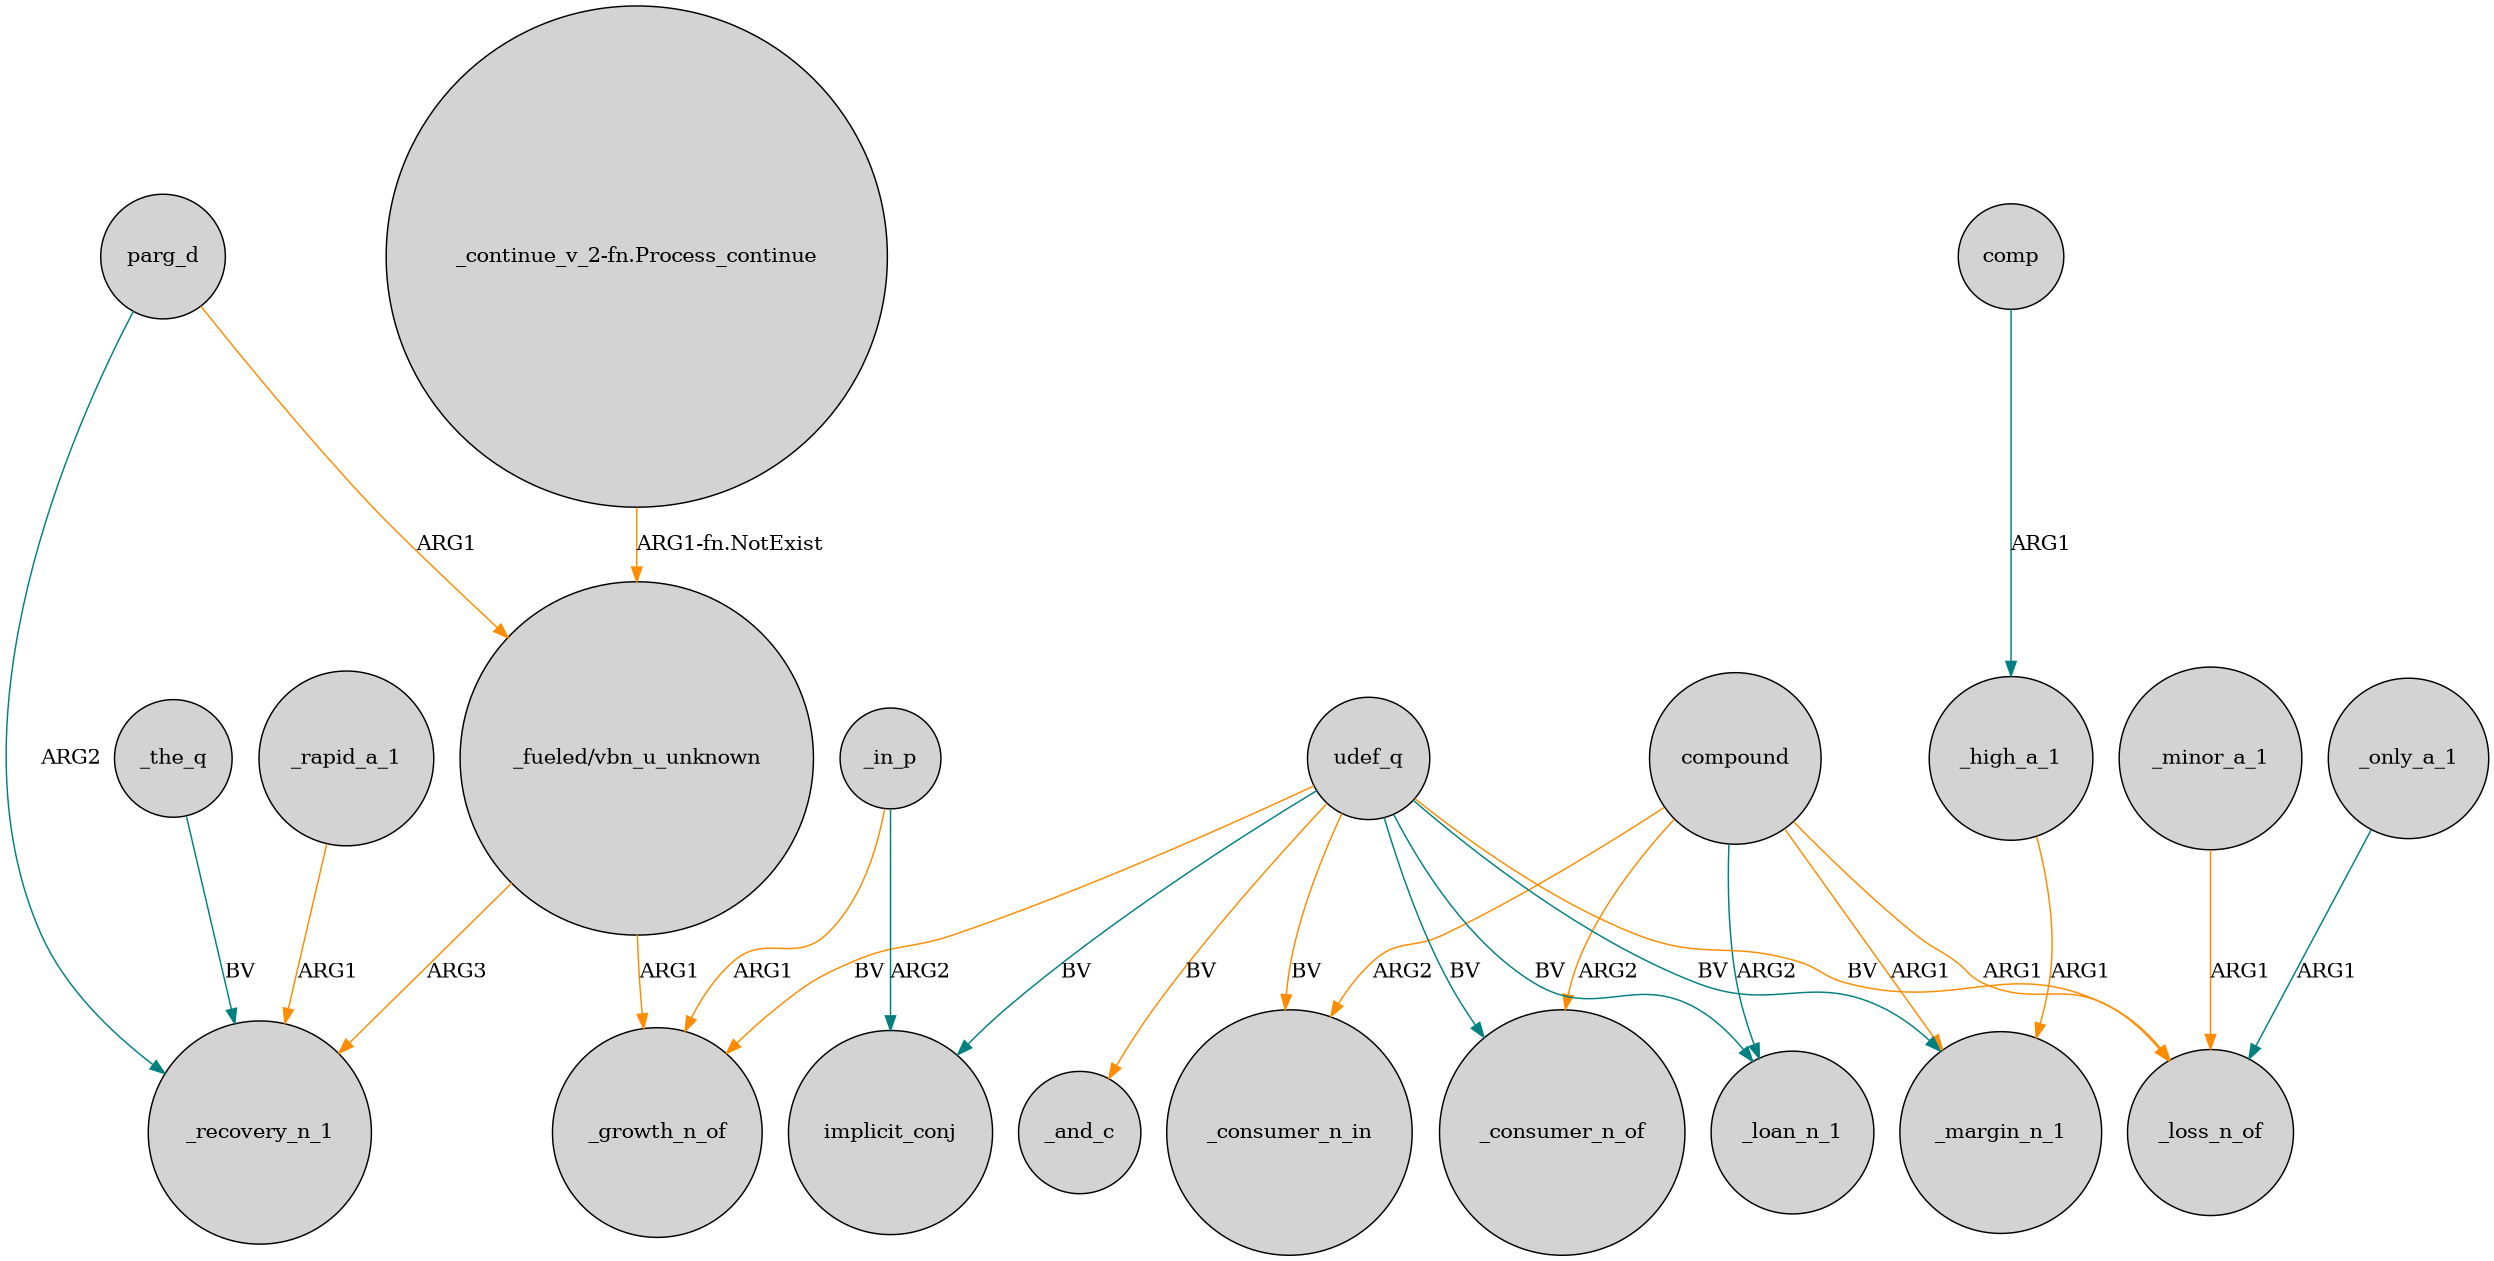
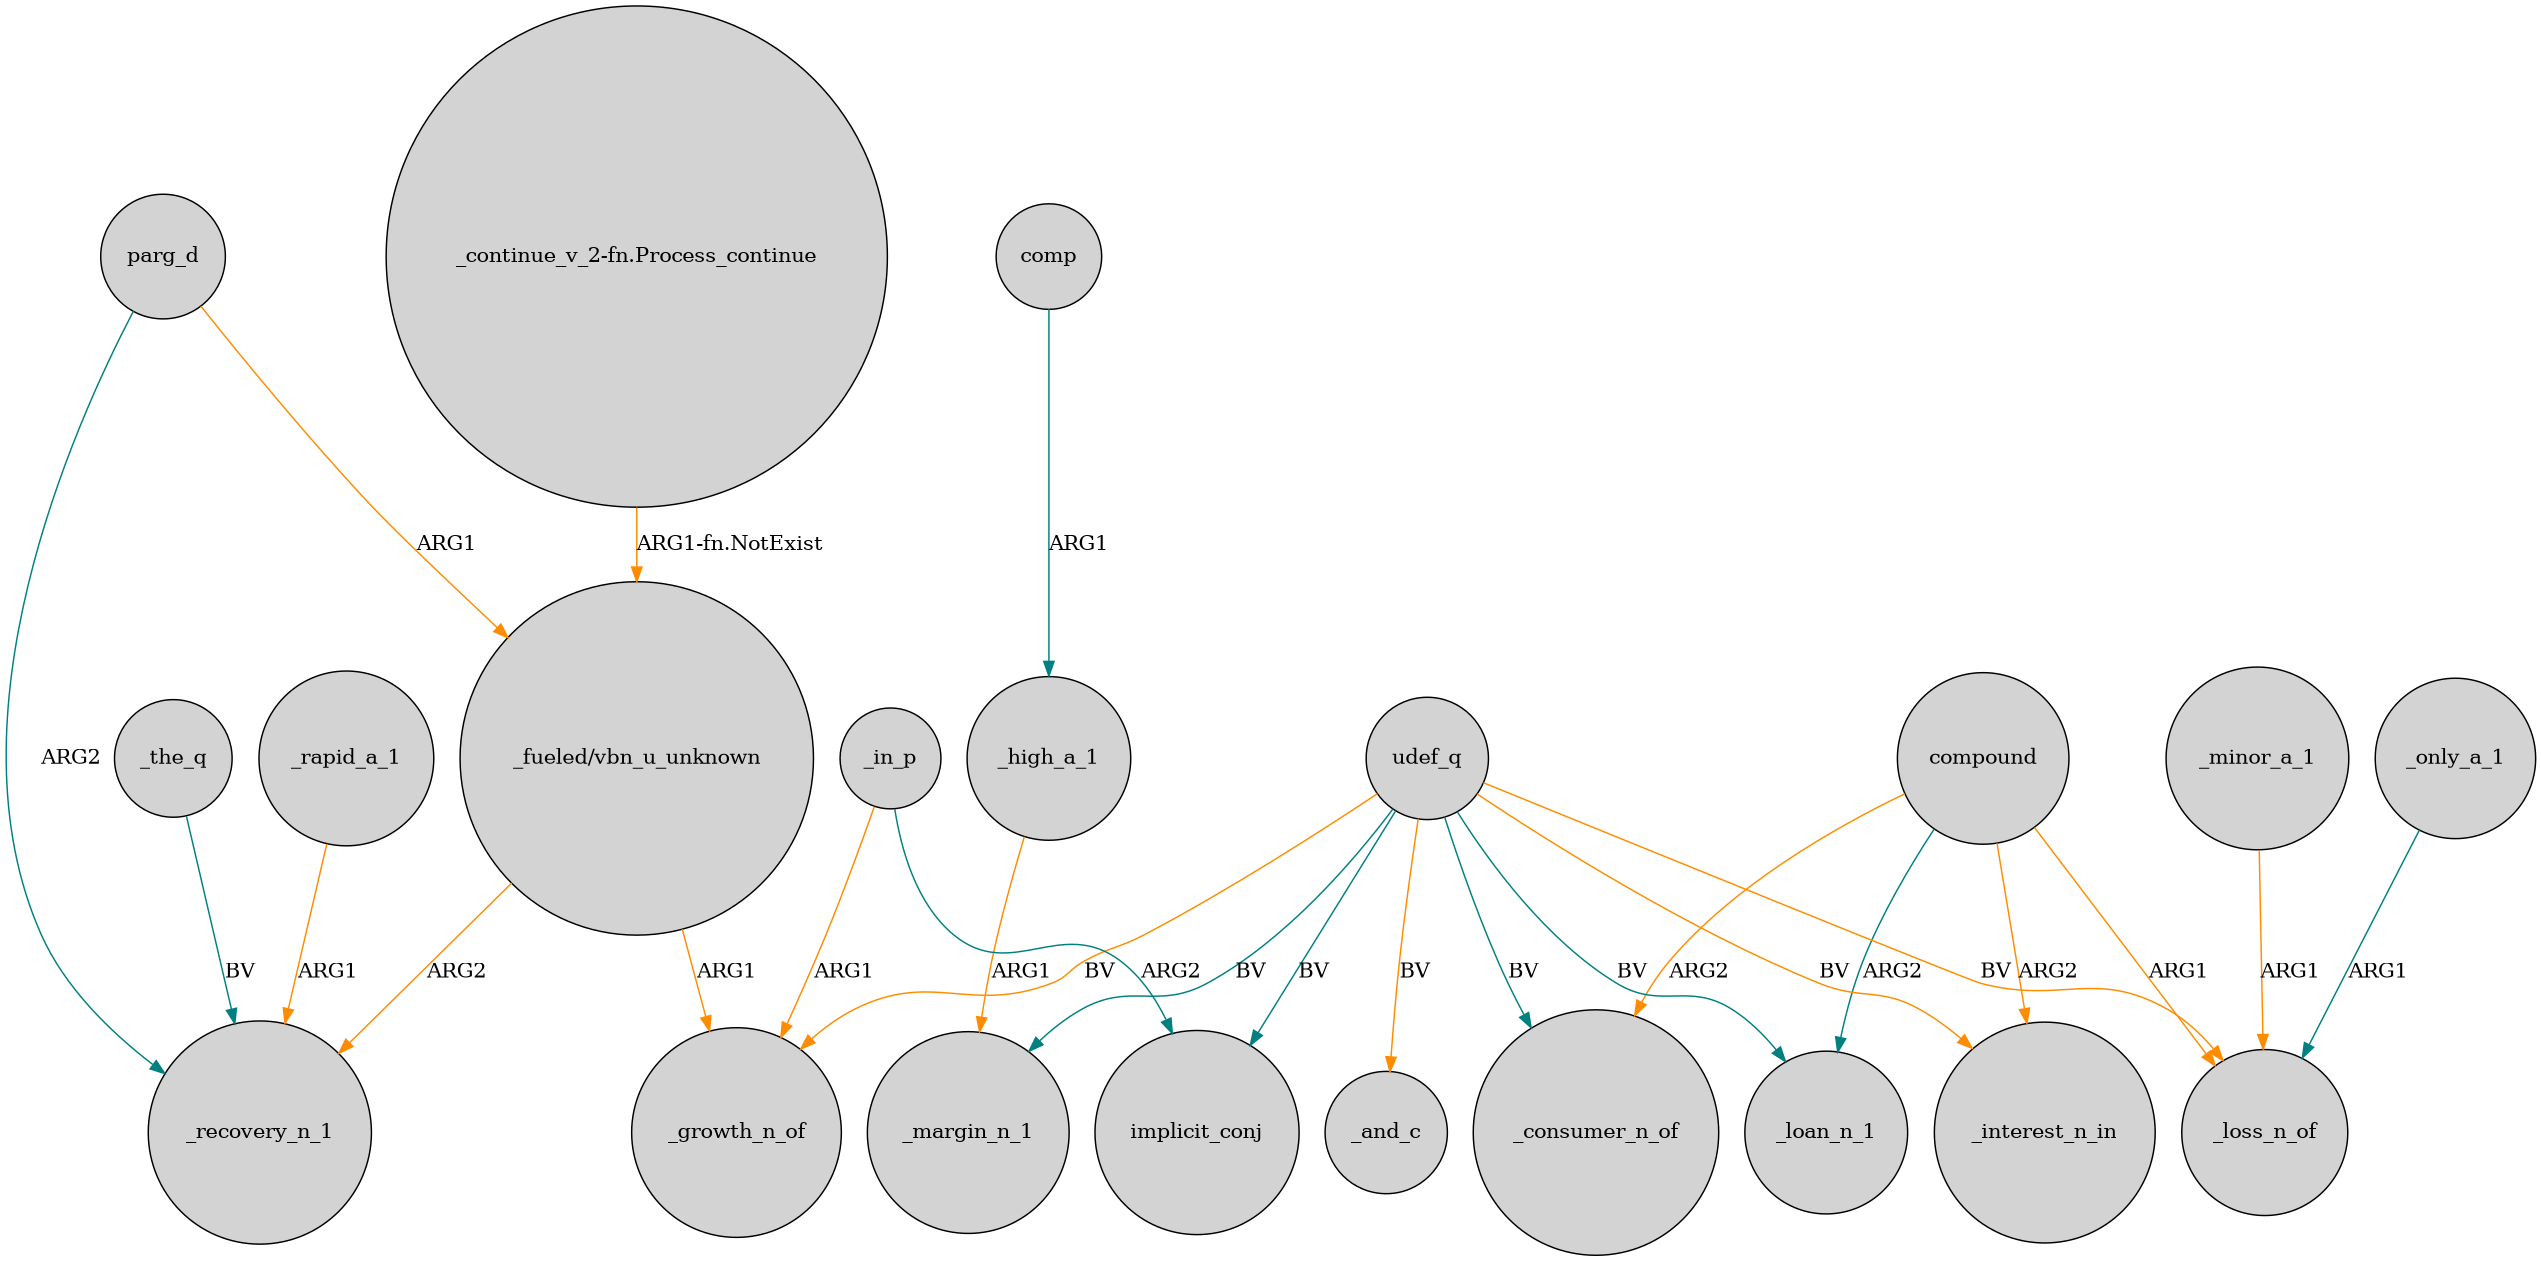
(1859, 933) -> none
(457, 972) -> (457, 972)
(1289, 1133) -> (2045, 1133)
